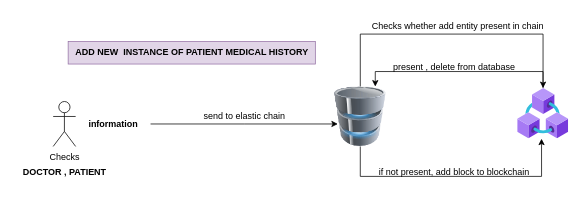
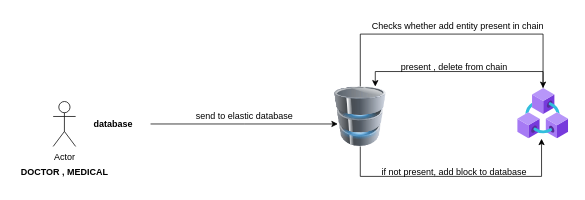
(192, 53) -> none
(455, 68) -> (455, 68)
(245, 117) -> (245, 117)
(113, 124) -> (113, 124)
(65, 157) -> (65, 157)
(65, 173) -> (65, 173)
(455, 173) -> (455, 173)
